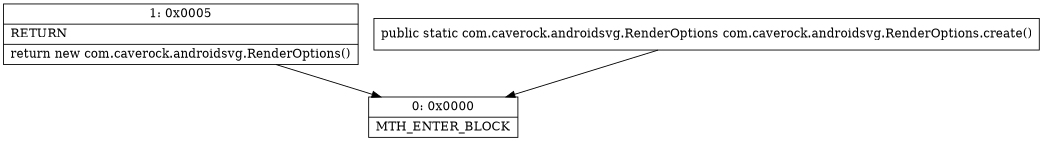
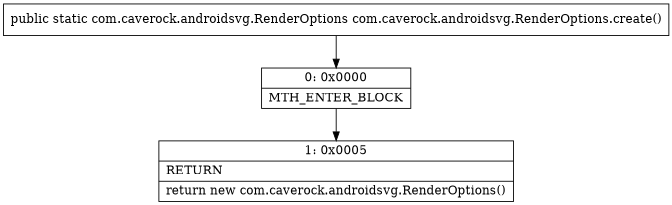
(324, 79) -> (336, 120)
